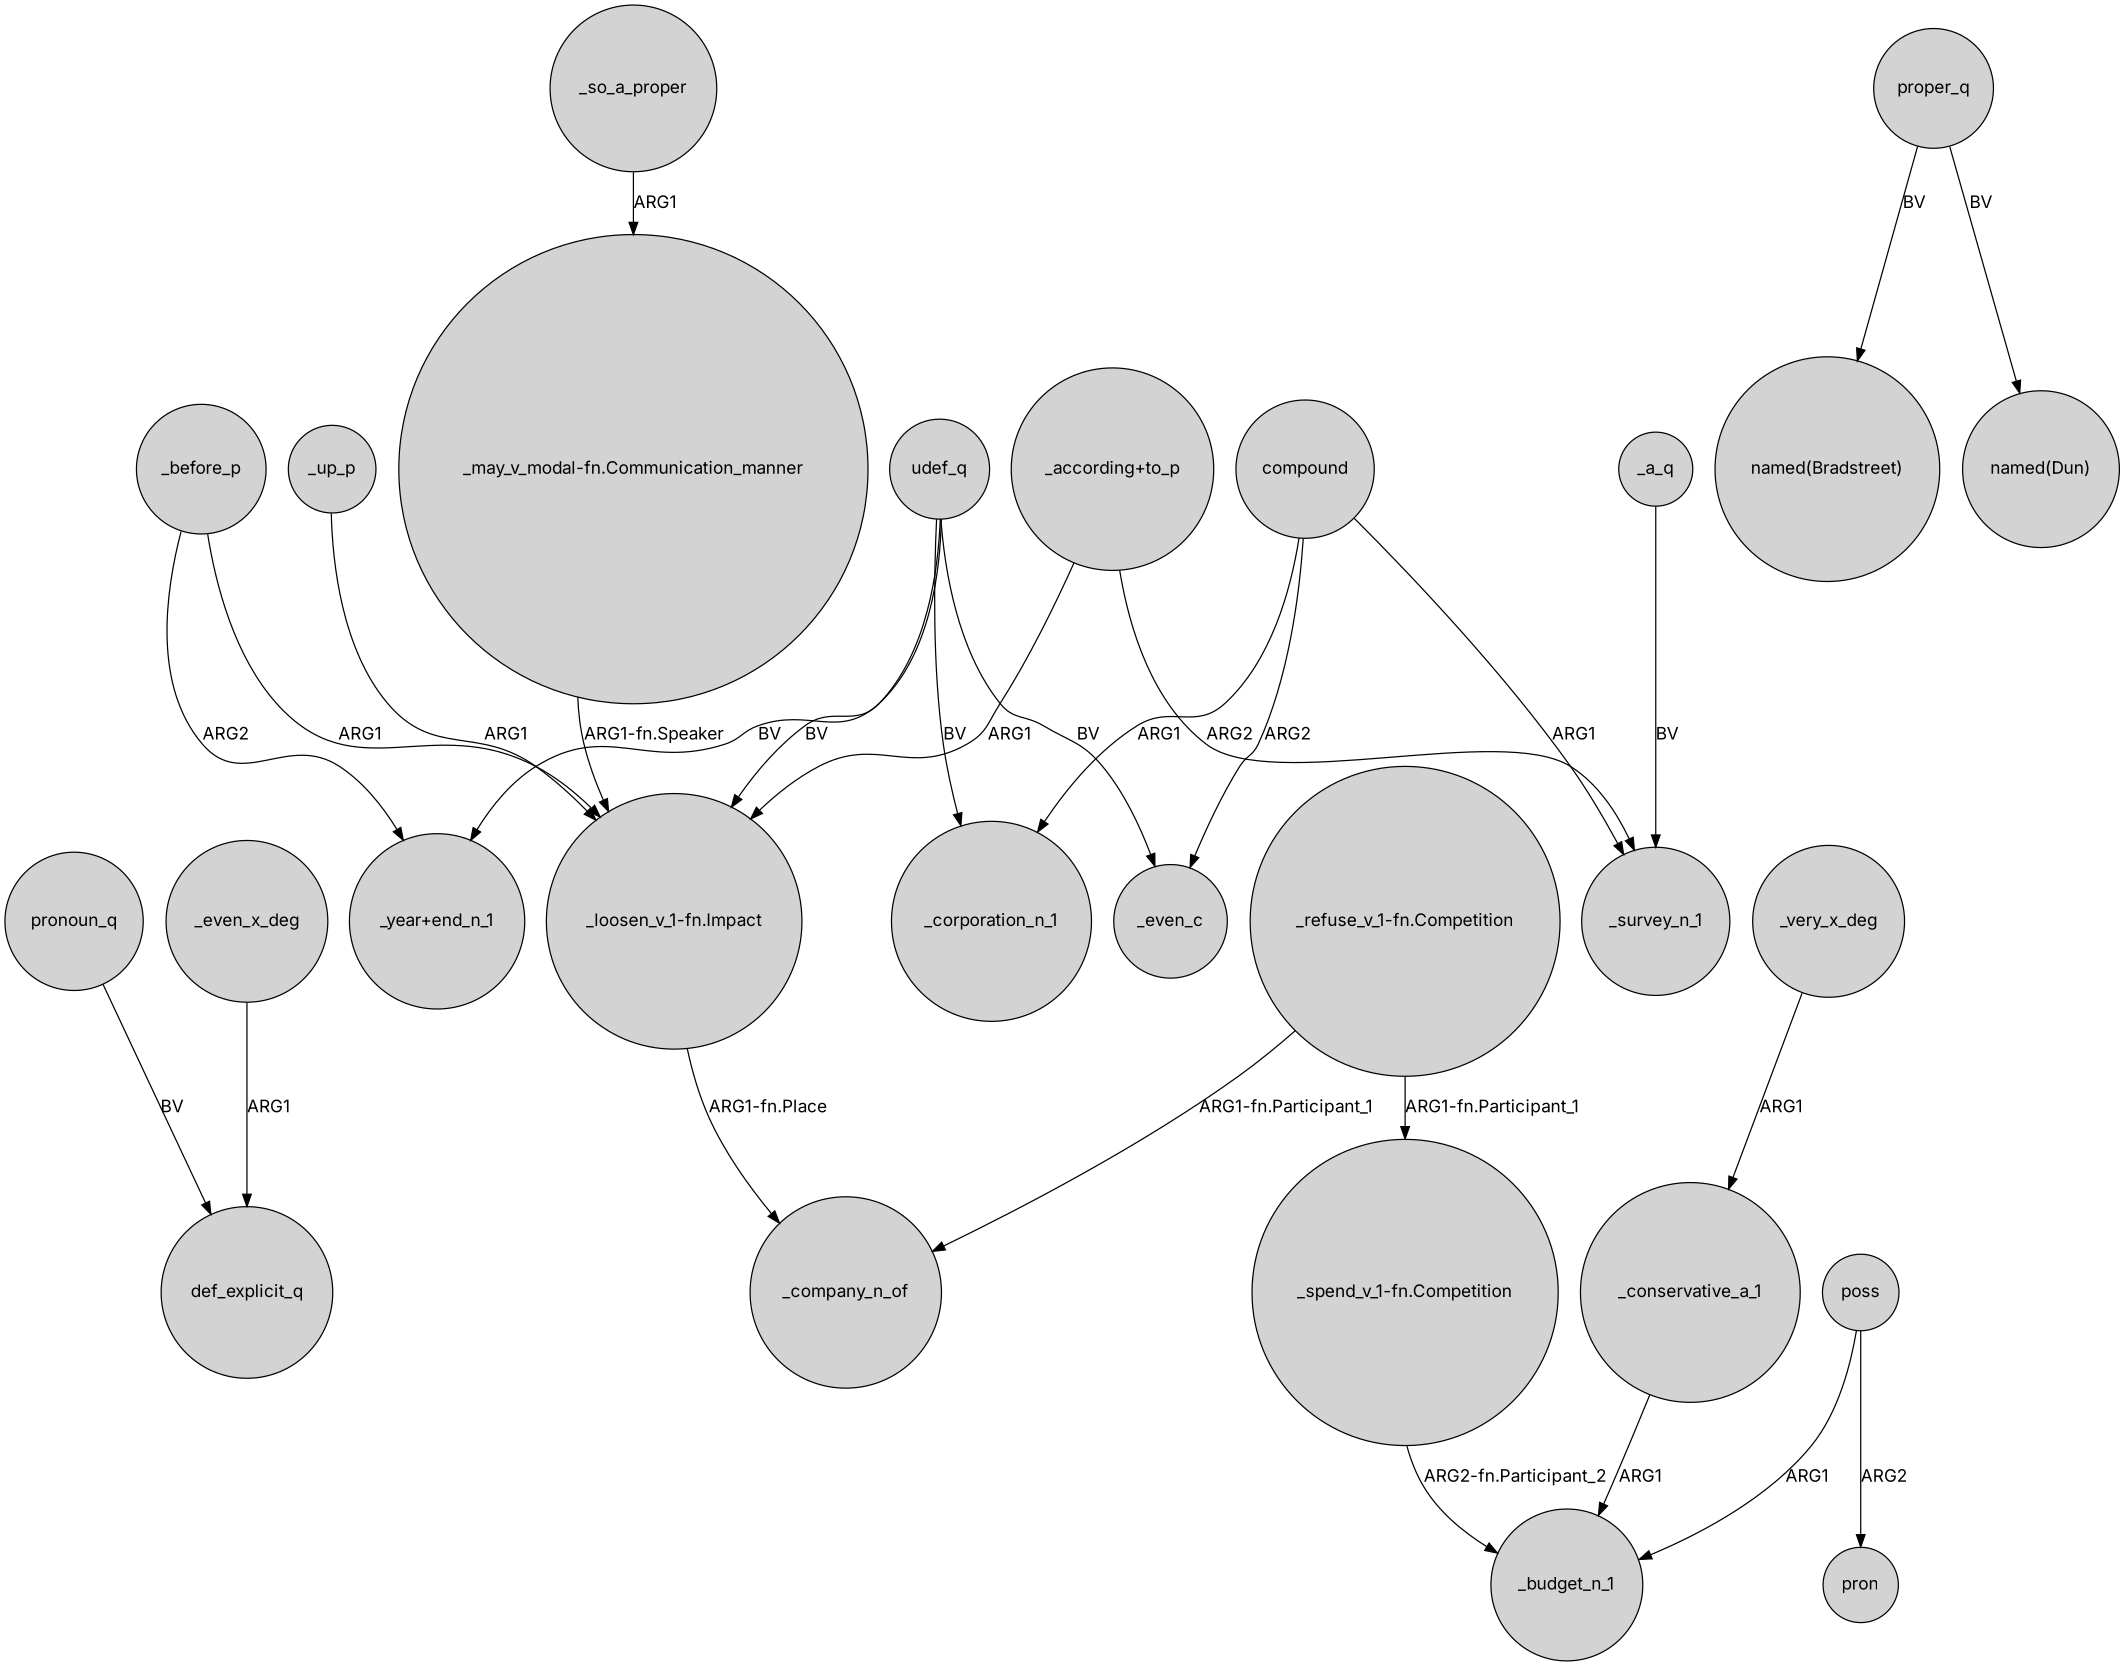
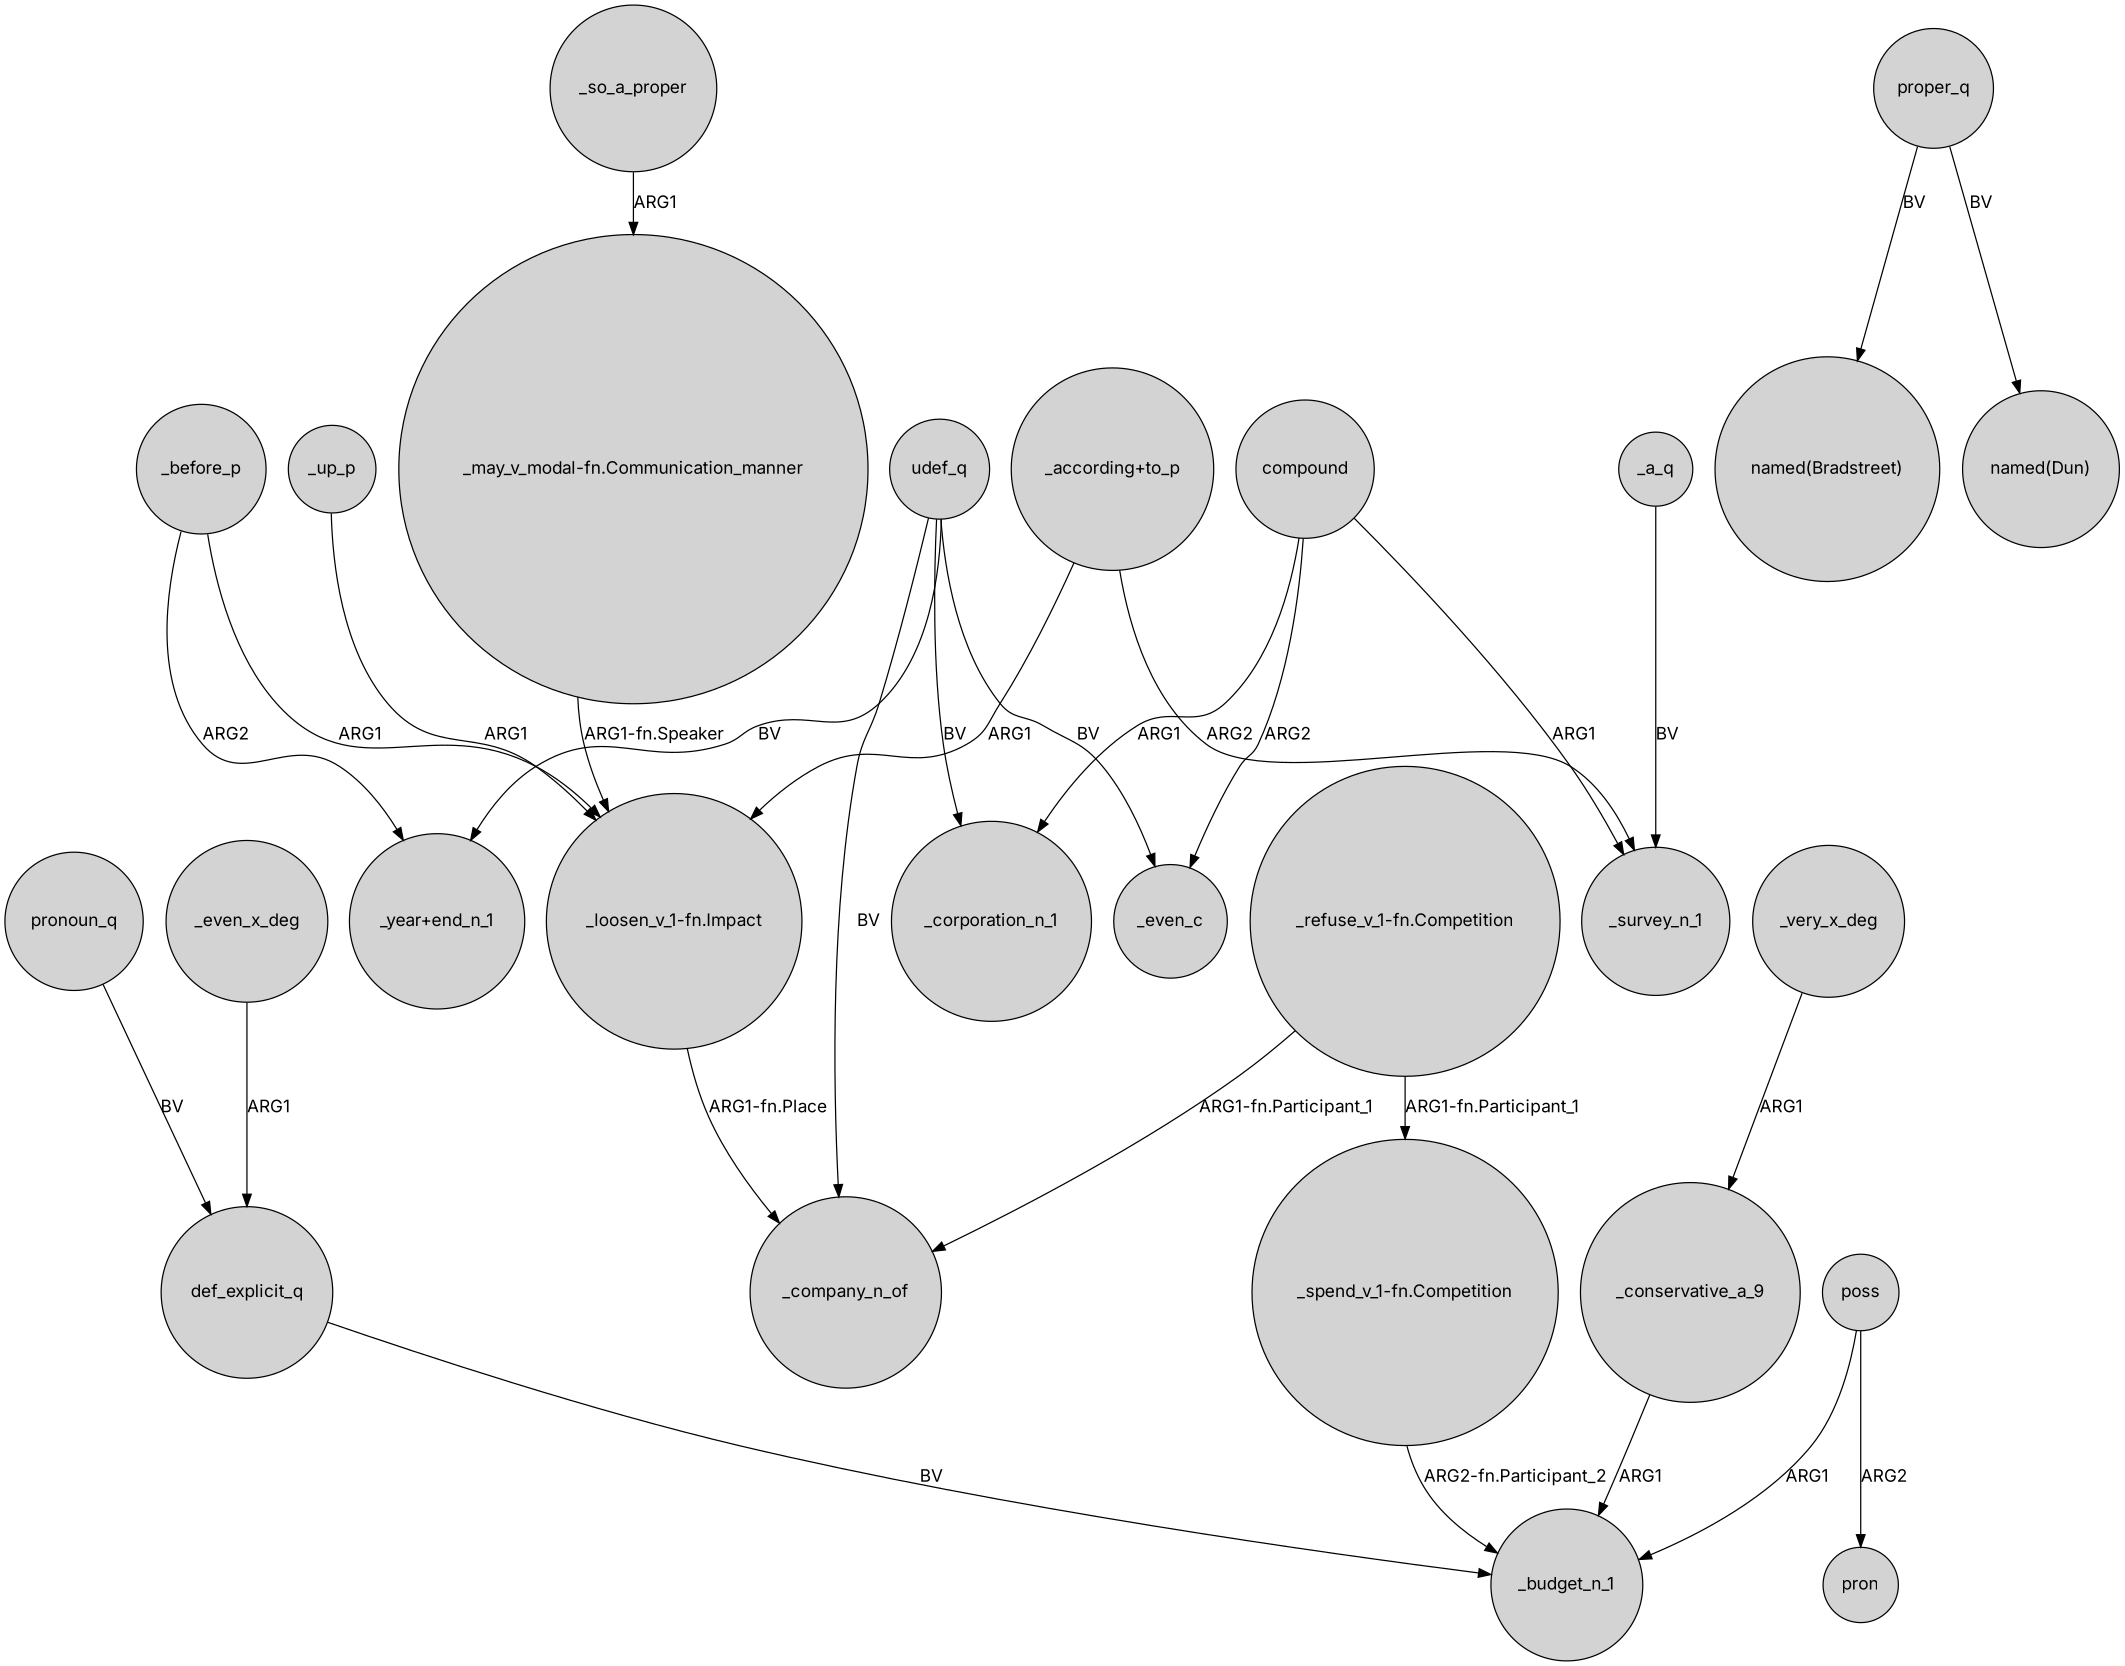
(802, 728) -> (846, 846)
(1690, 1292) -> (1690, 1292)
none -> (896, 1479)
